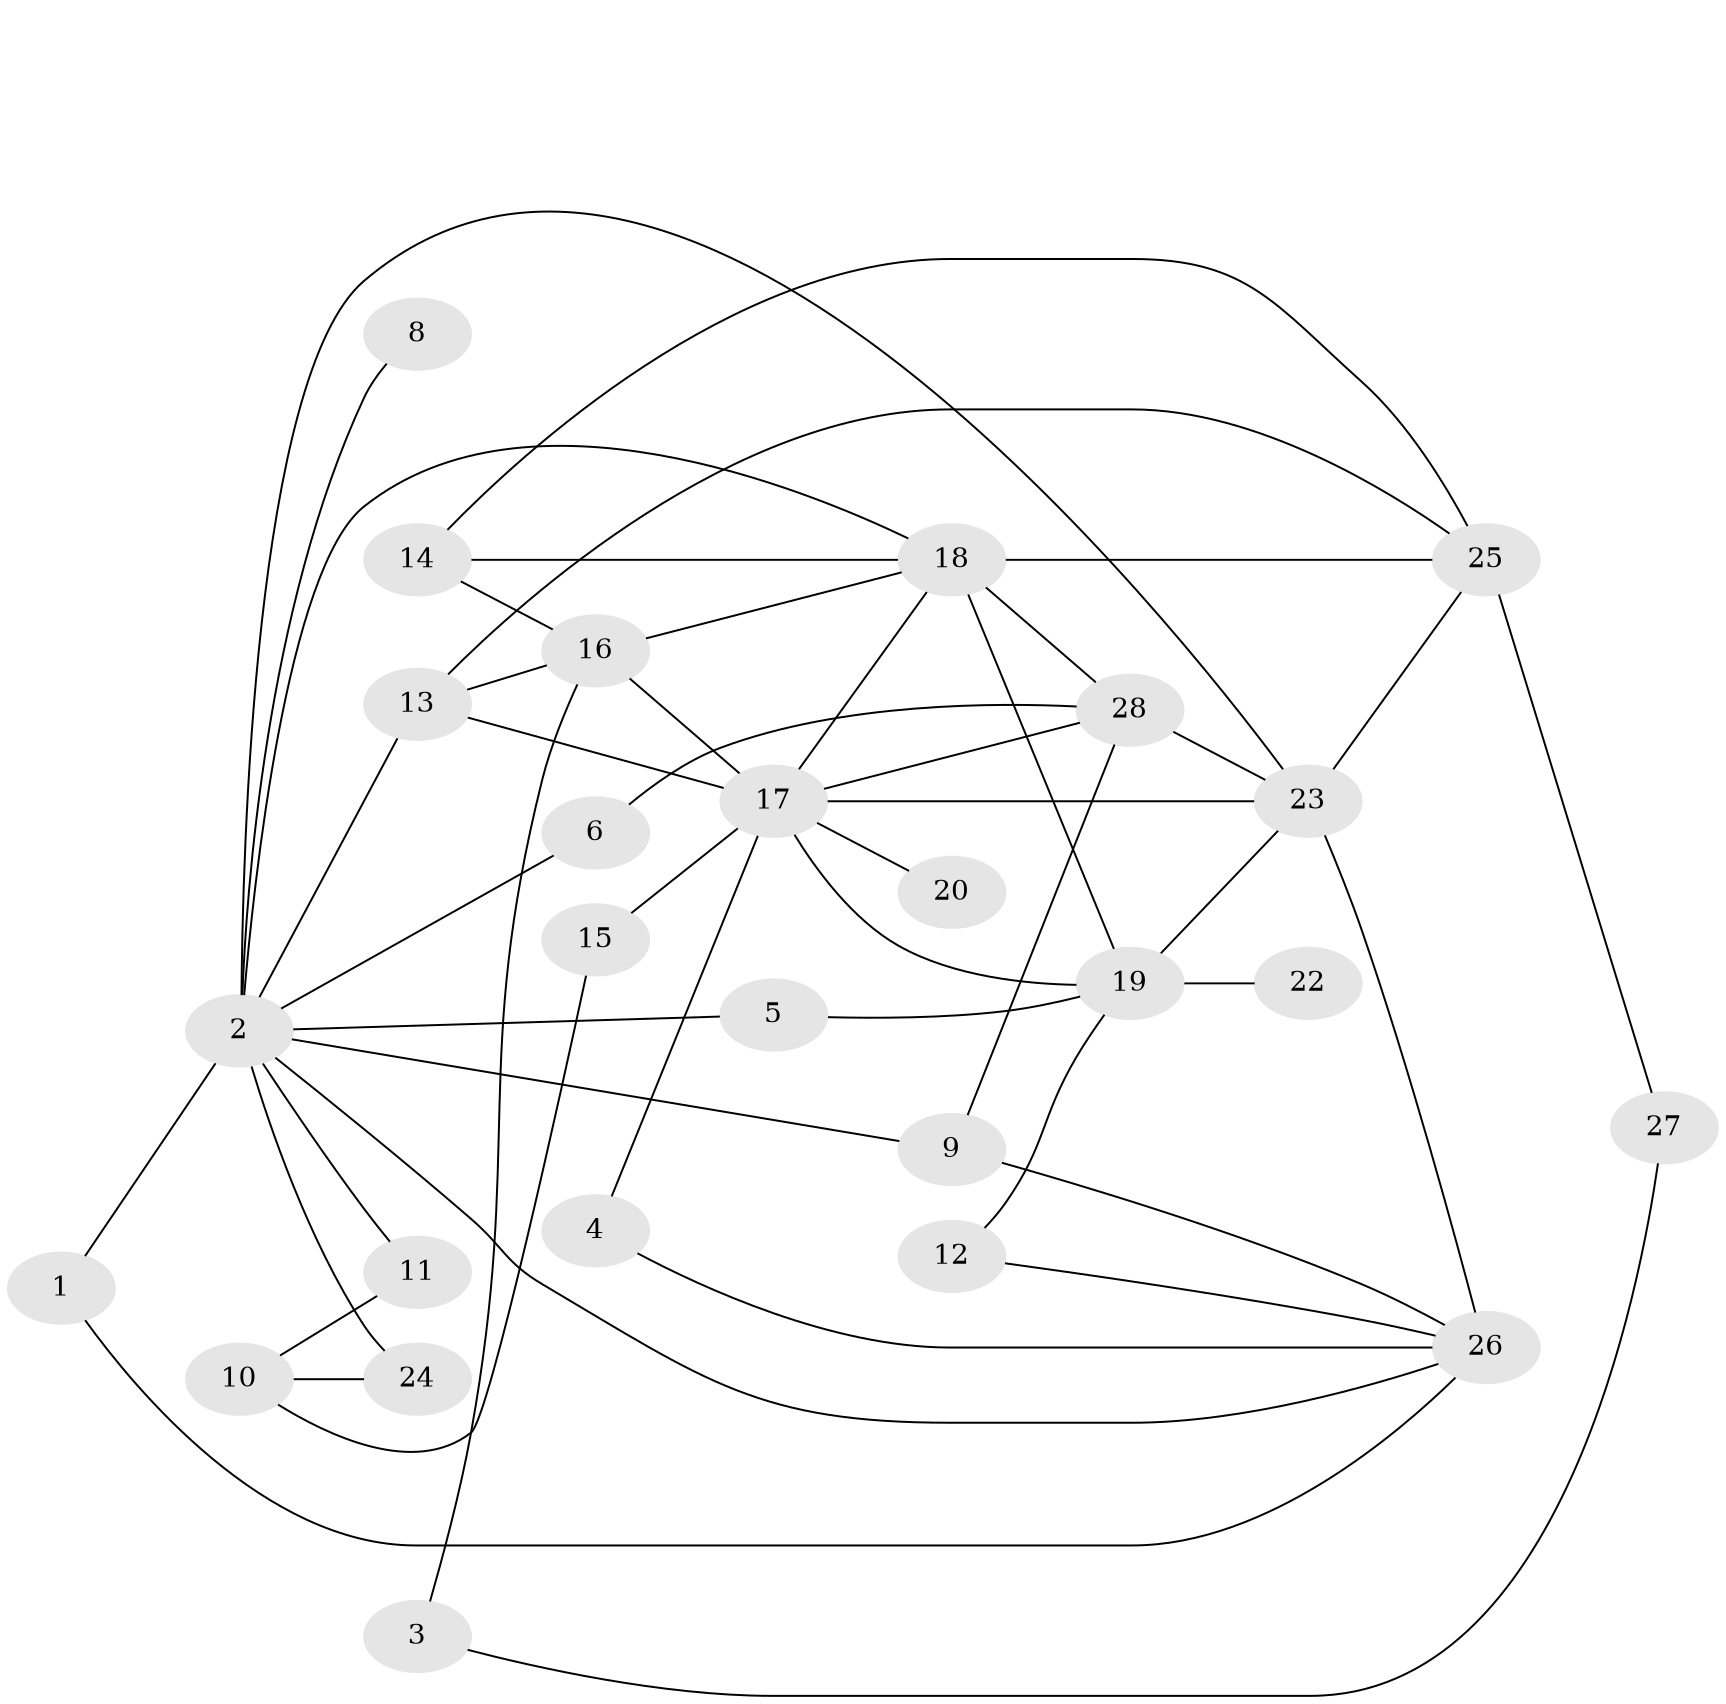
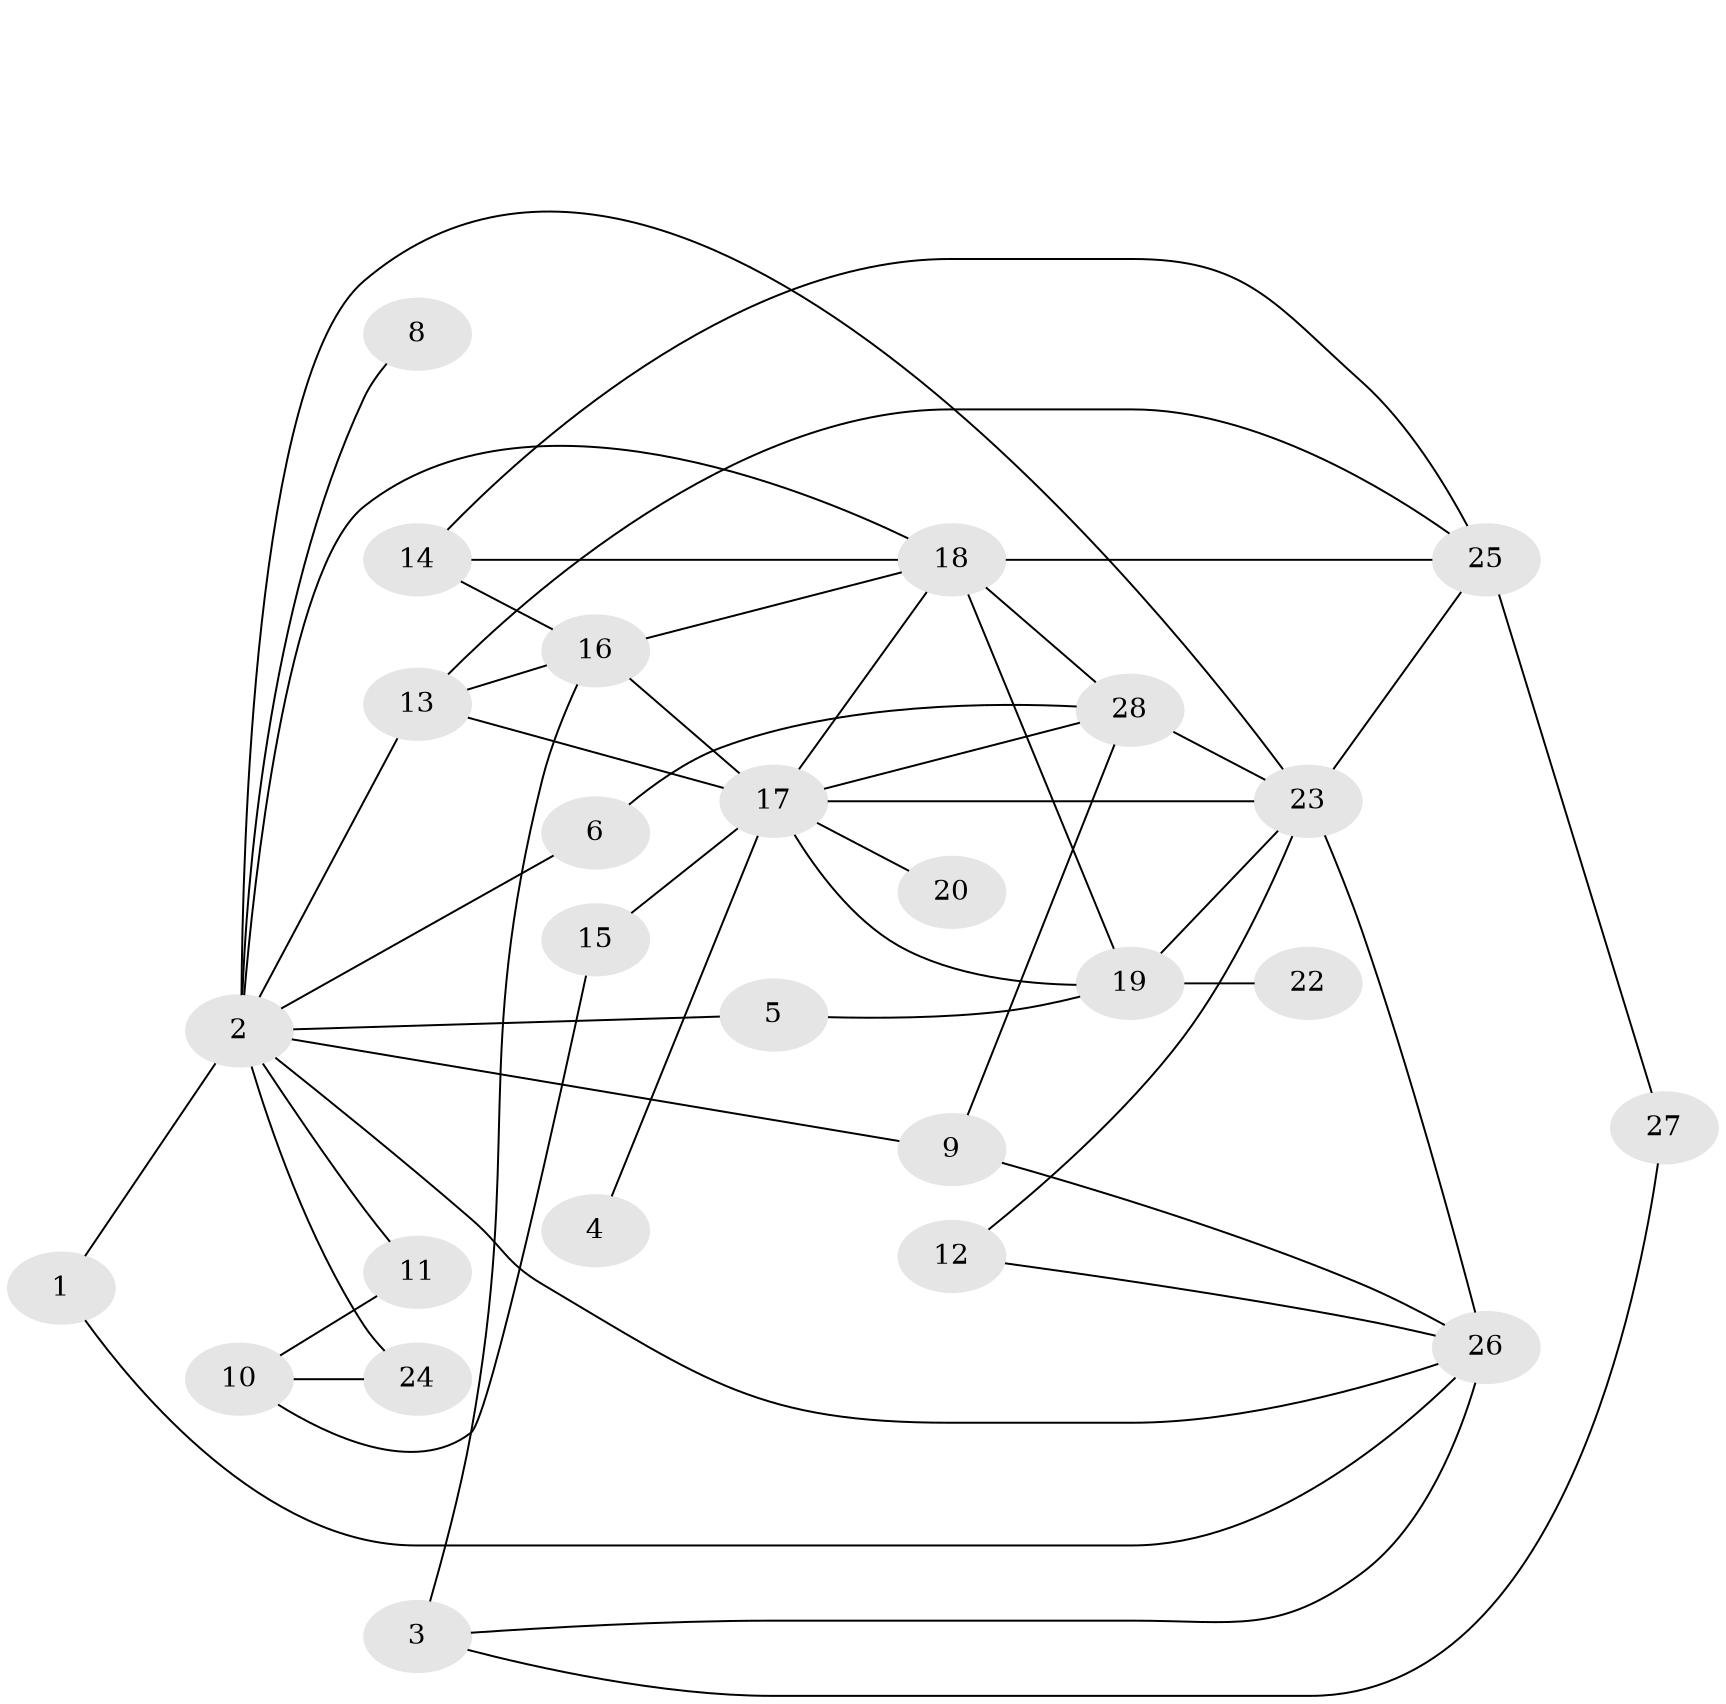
(1046, 1122) -> (1169, 1055)
(1027, 1348) -> (1034, 1621)
